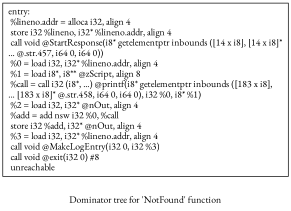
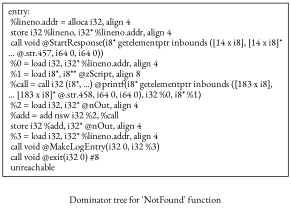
(64, 115) -> (64, 115)
